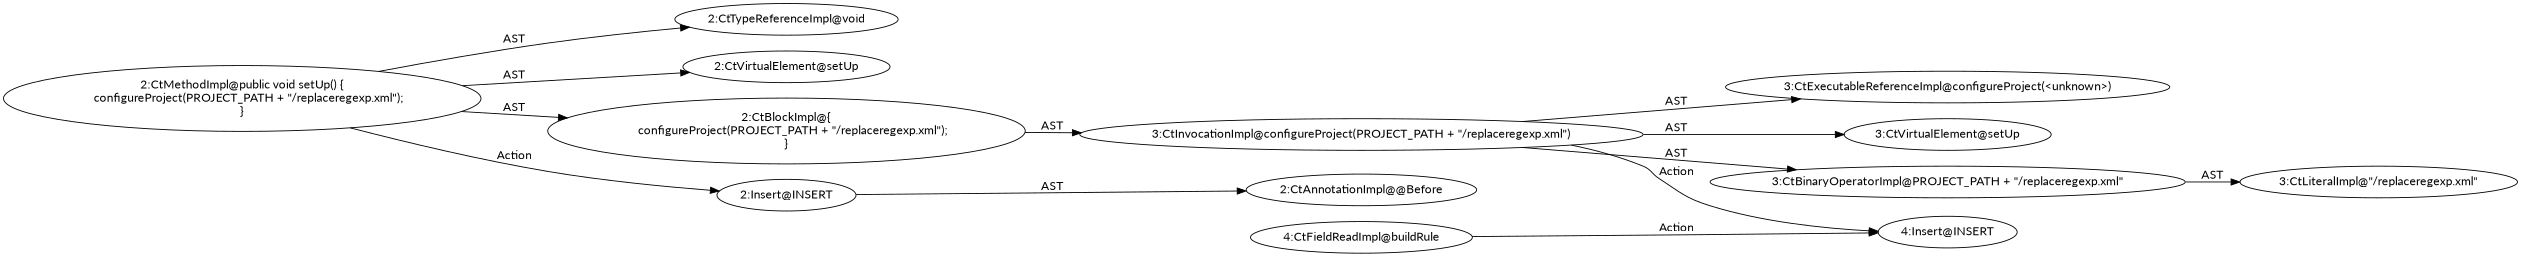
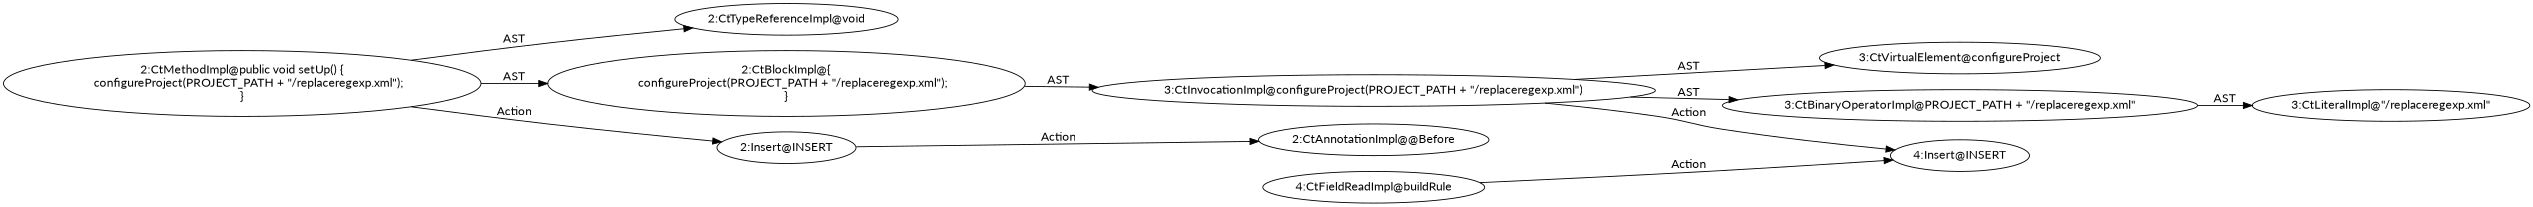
(786, 67) -> none
(1948, 87) -> none
(1948, 135) -> (1960, 58)
(1052, 187) -> (1059, 138)
